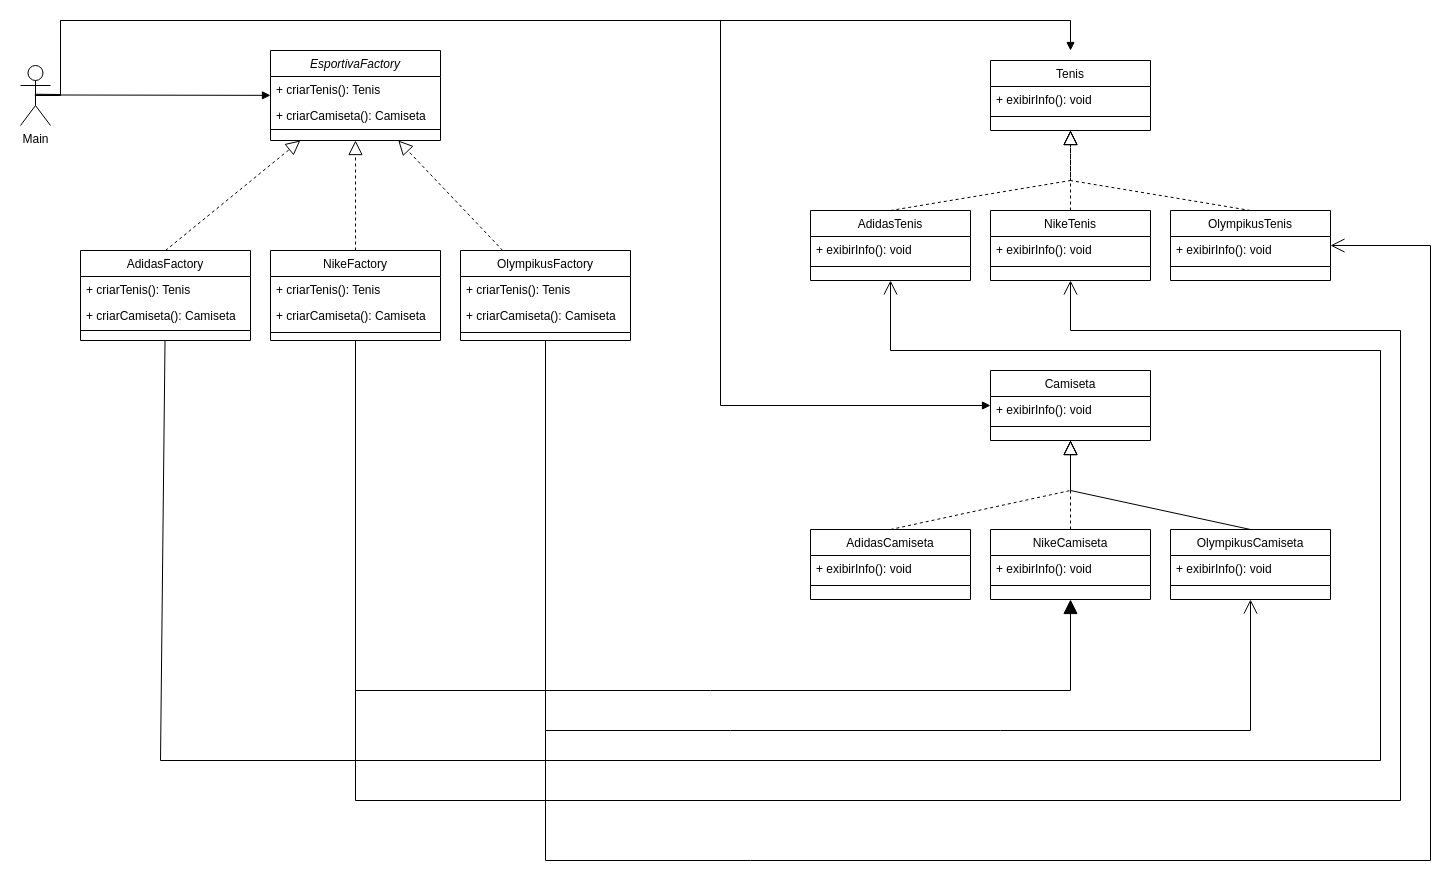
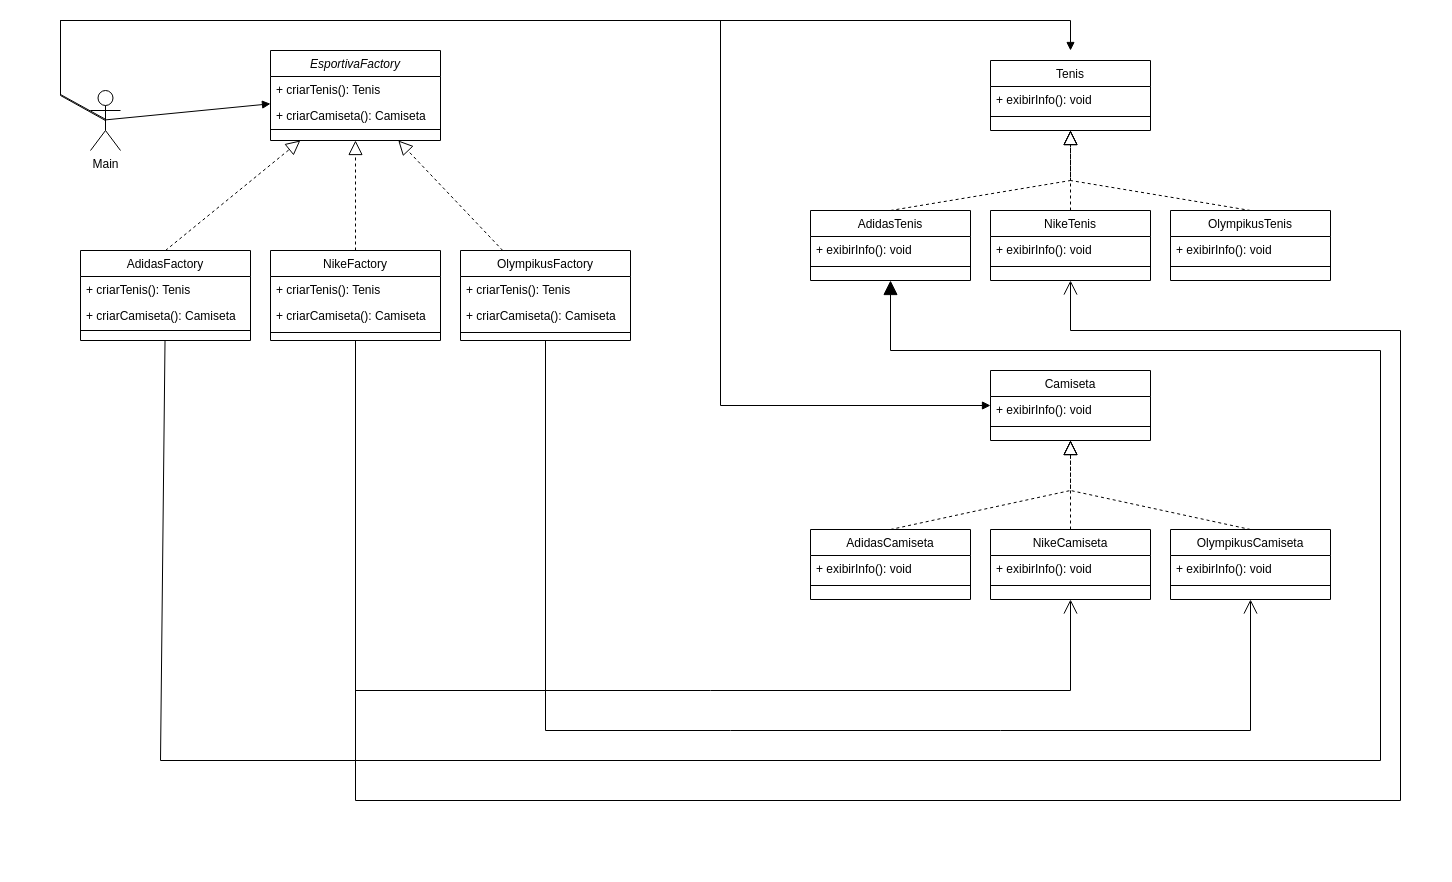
(36, 96) -> (106, 121)
(891, 290) -> (891, 296)
(1161, 510) -> (1161, 510)
(1071, 615) -> (1071, 609)
(1280, 861) -> none
